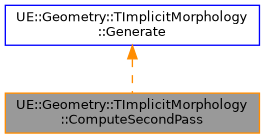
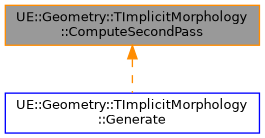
(132, 76) -> (132, 76)
